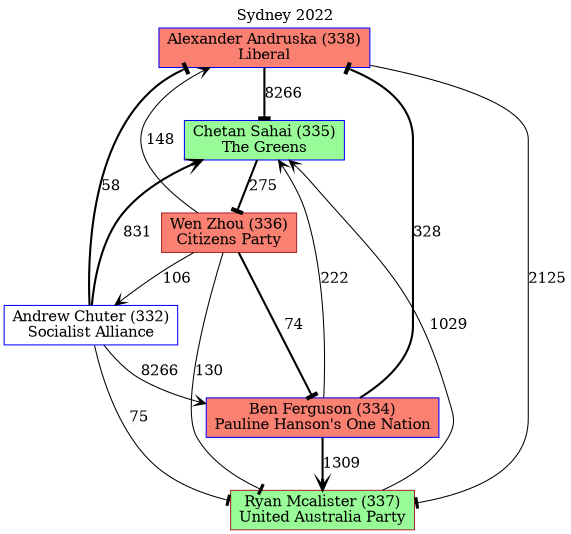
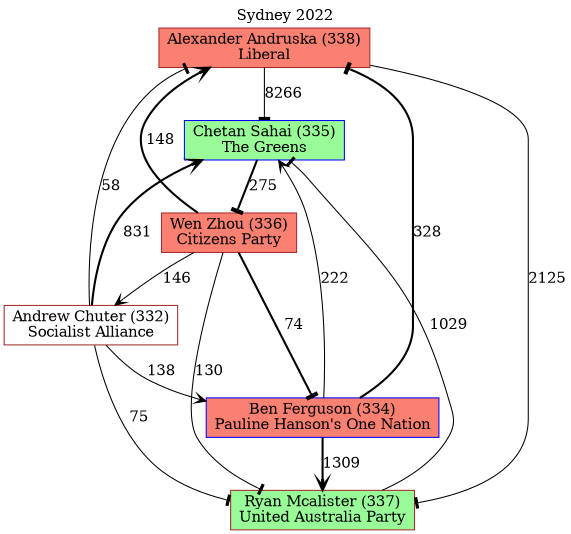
(264, 48) -> (264, 48)
(264, 91) -> (264, 91)
(141, 141) -> (141, 141)
(104, 173) -> (104, 173)
(177, 279) -> (177, 279)
(91, 325) -> (91, 325)
(422, 327) -> (421, 324)
(160, 371) -> (162, 371)
